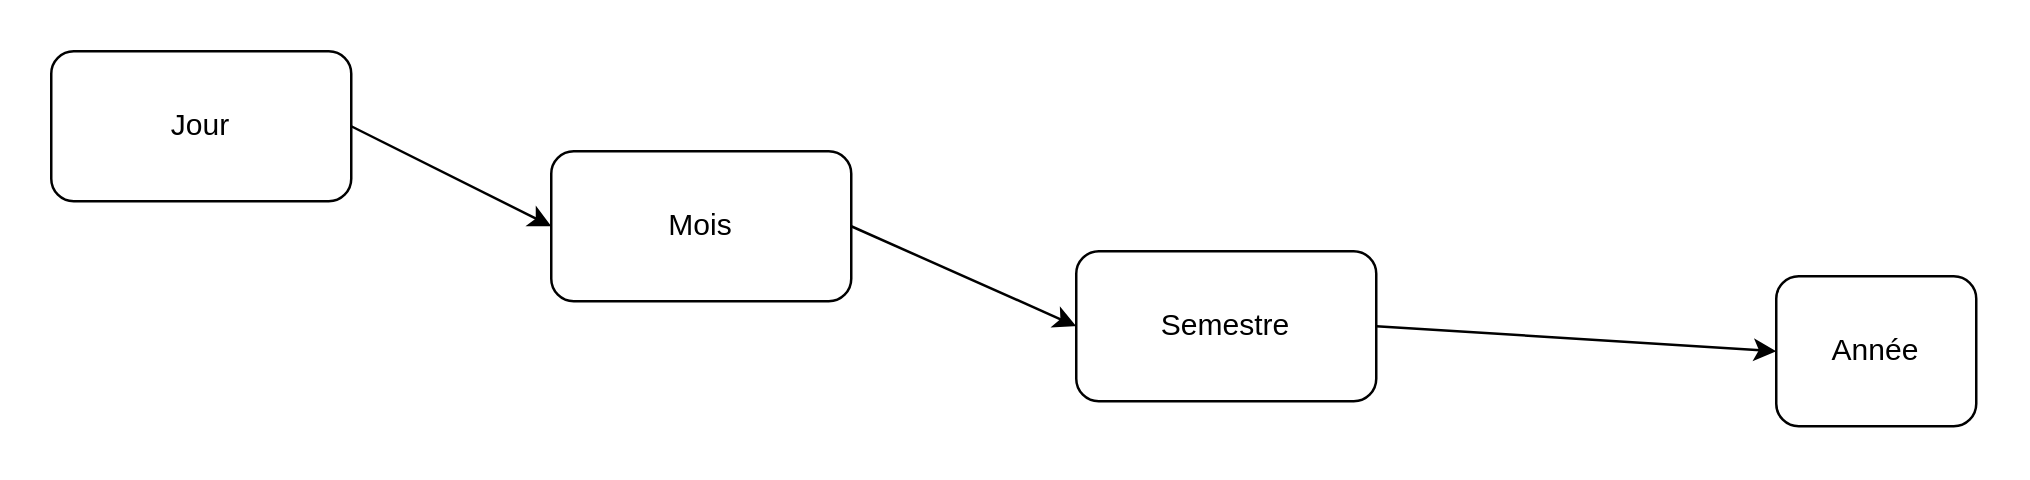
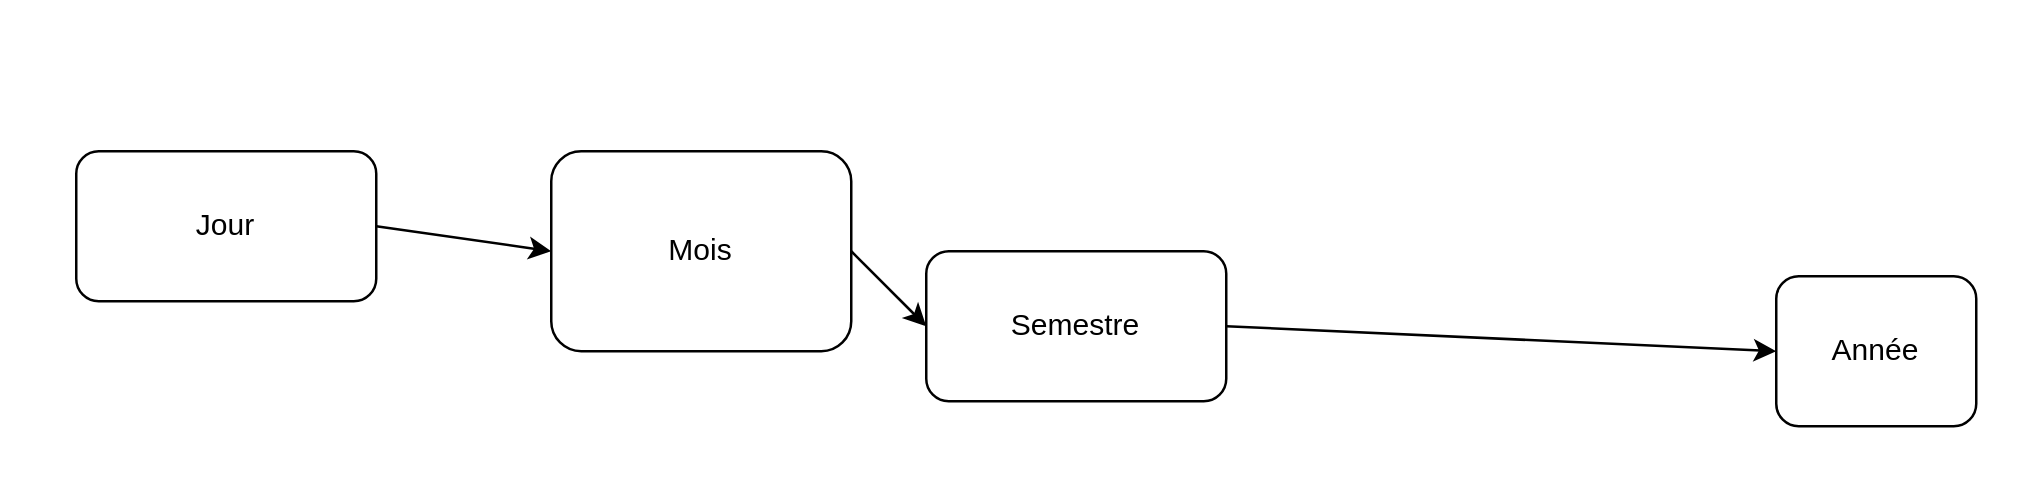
(201, 126) -> (226, 226)
(701, 226) -> (701, 251)
(1226, 326) -> (1076, 326)
